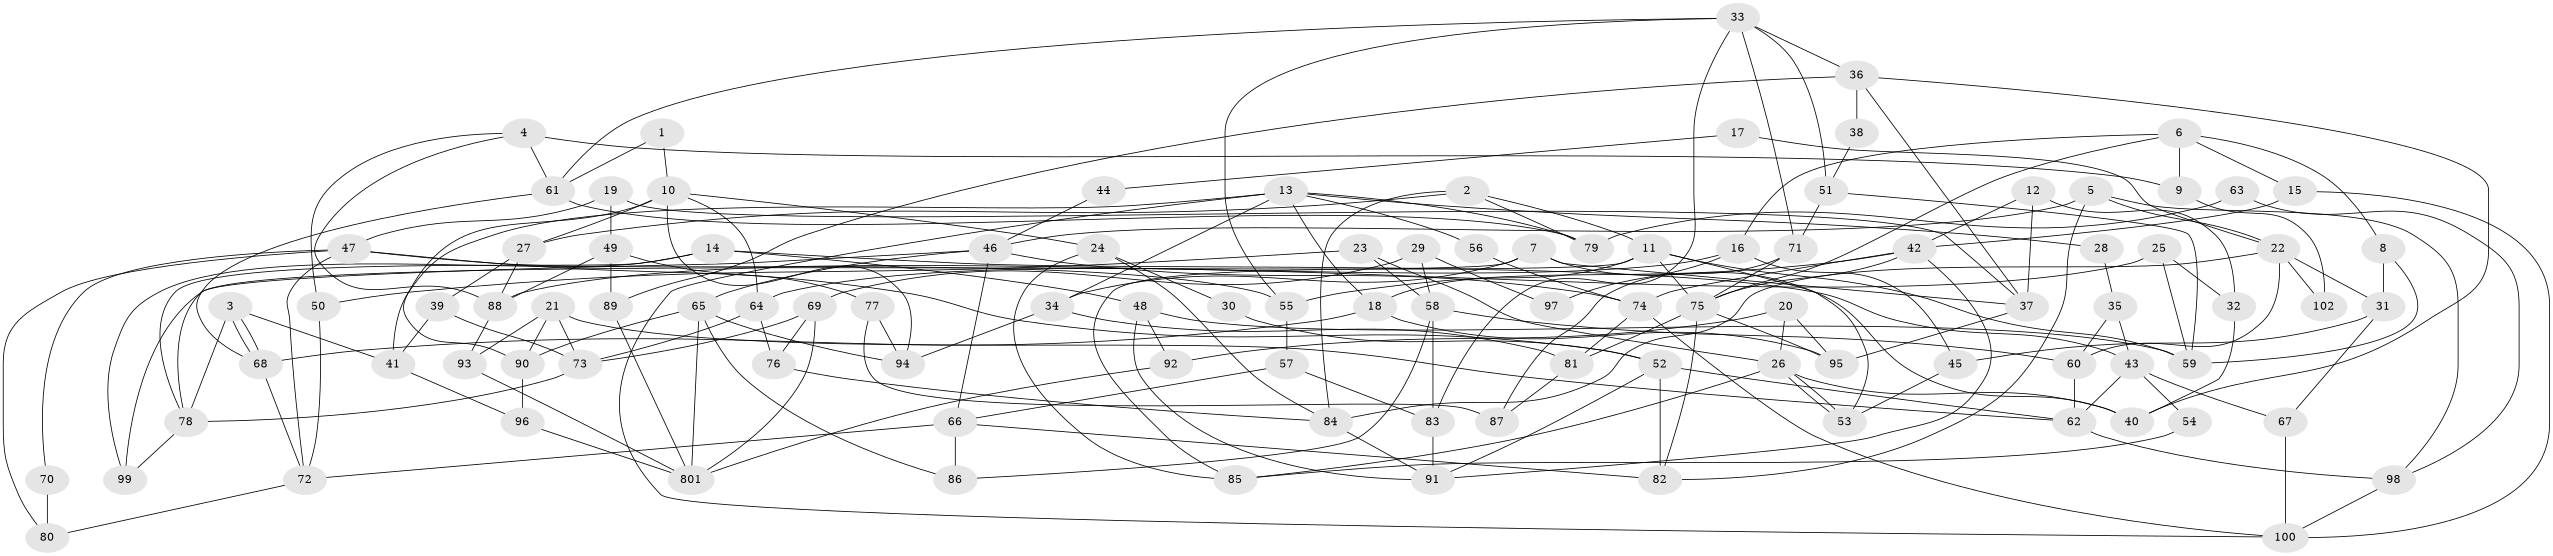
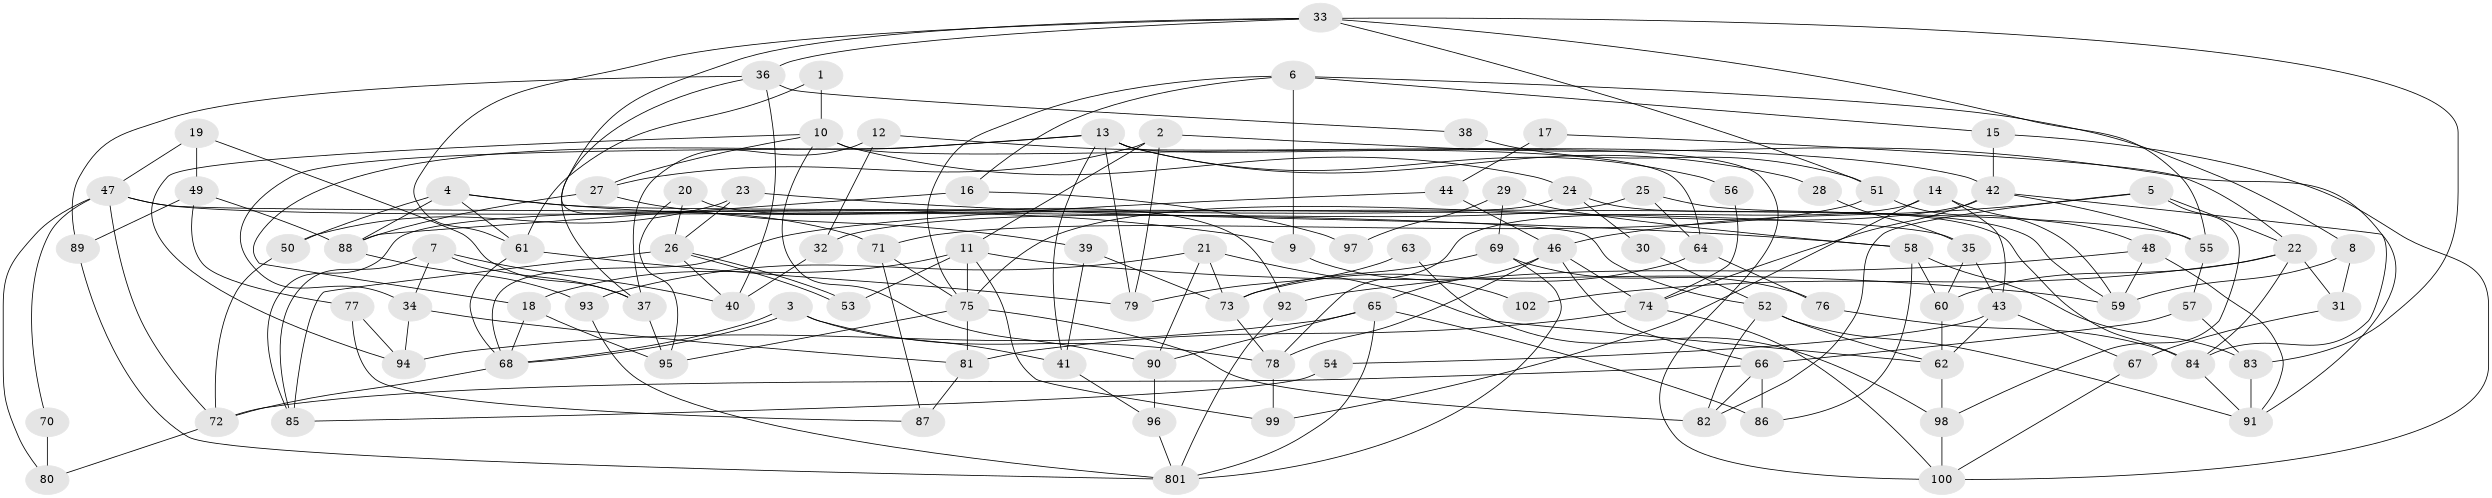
none -> (1212, 211)
none -> (803, 233)
(1956, 364) -> none
